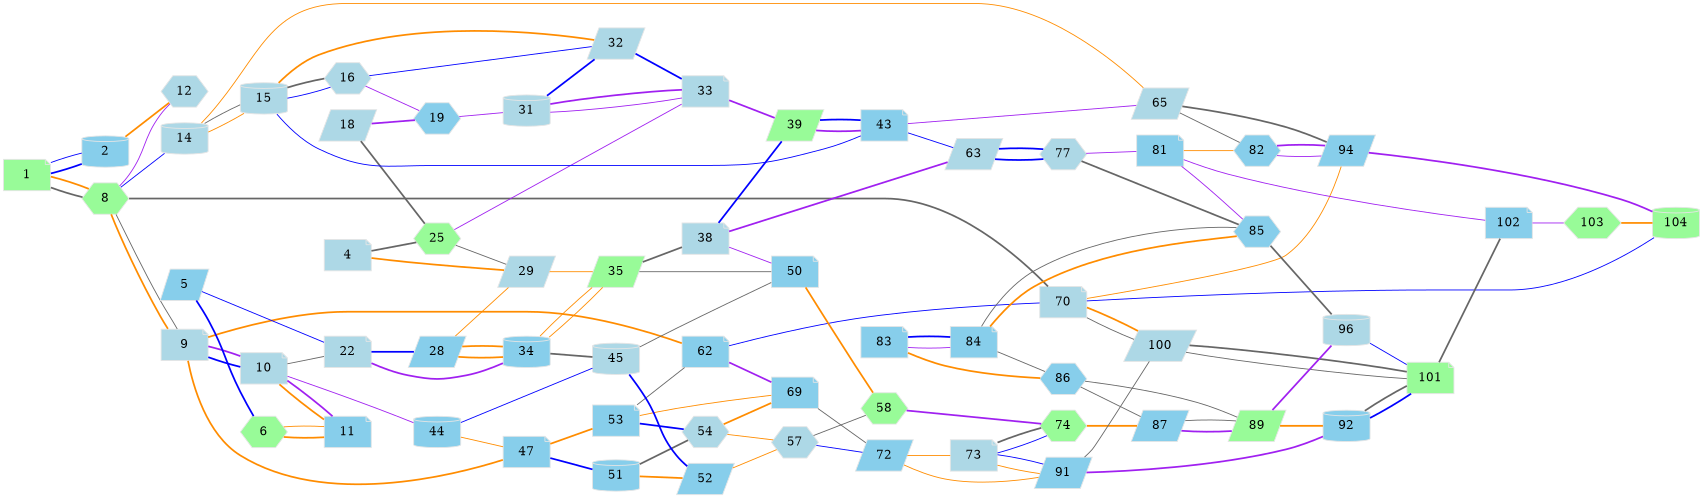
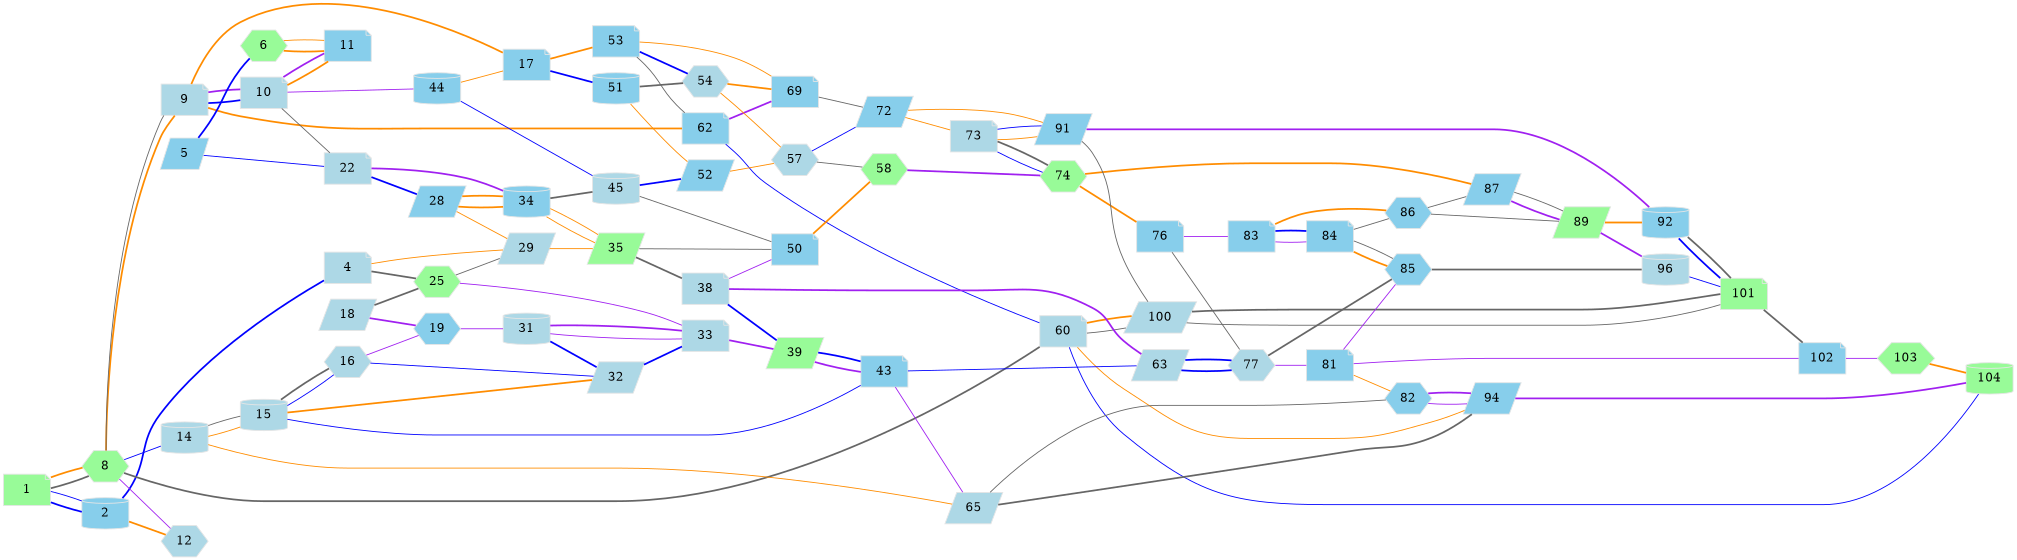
none -> (1160, 236)
(438, 265) -> (437, 255)
(1063, 302) -> (1063, 331)
none -> (200, 370)
(527, 452) -> (527, 65)
(661, 477) -> (658, 134)
